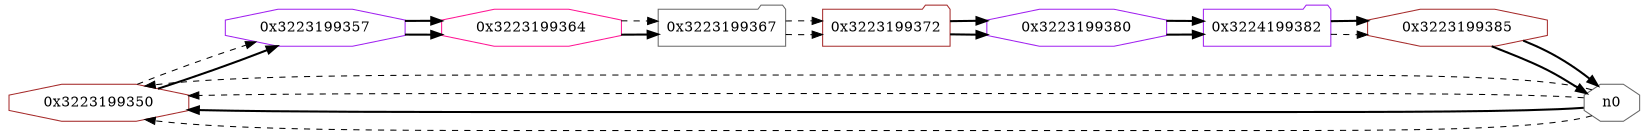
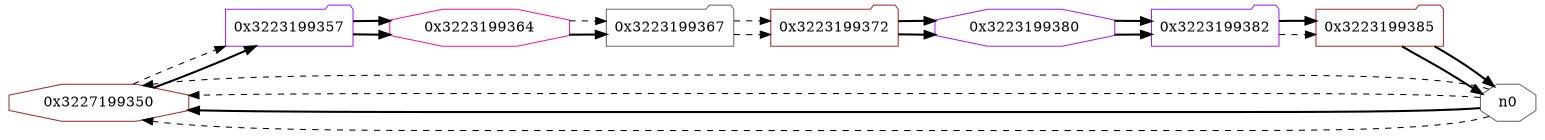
(315, 28) -> (289, 28)
(1267, 28) -> (1215, 28)
(1457, 28) -> (1380, 28)
(99, 103) -> (99, 103)
